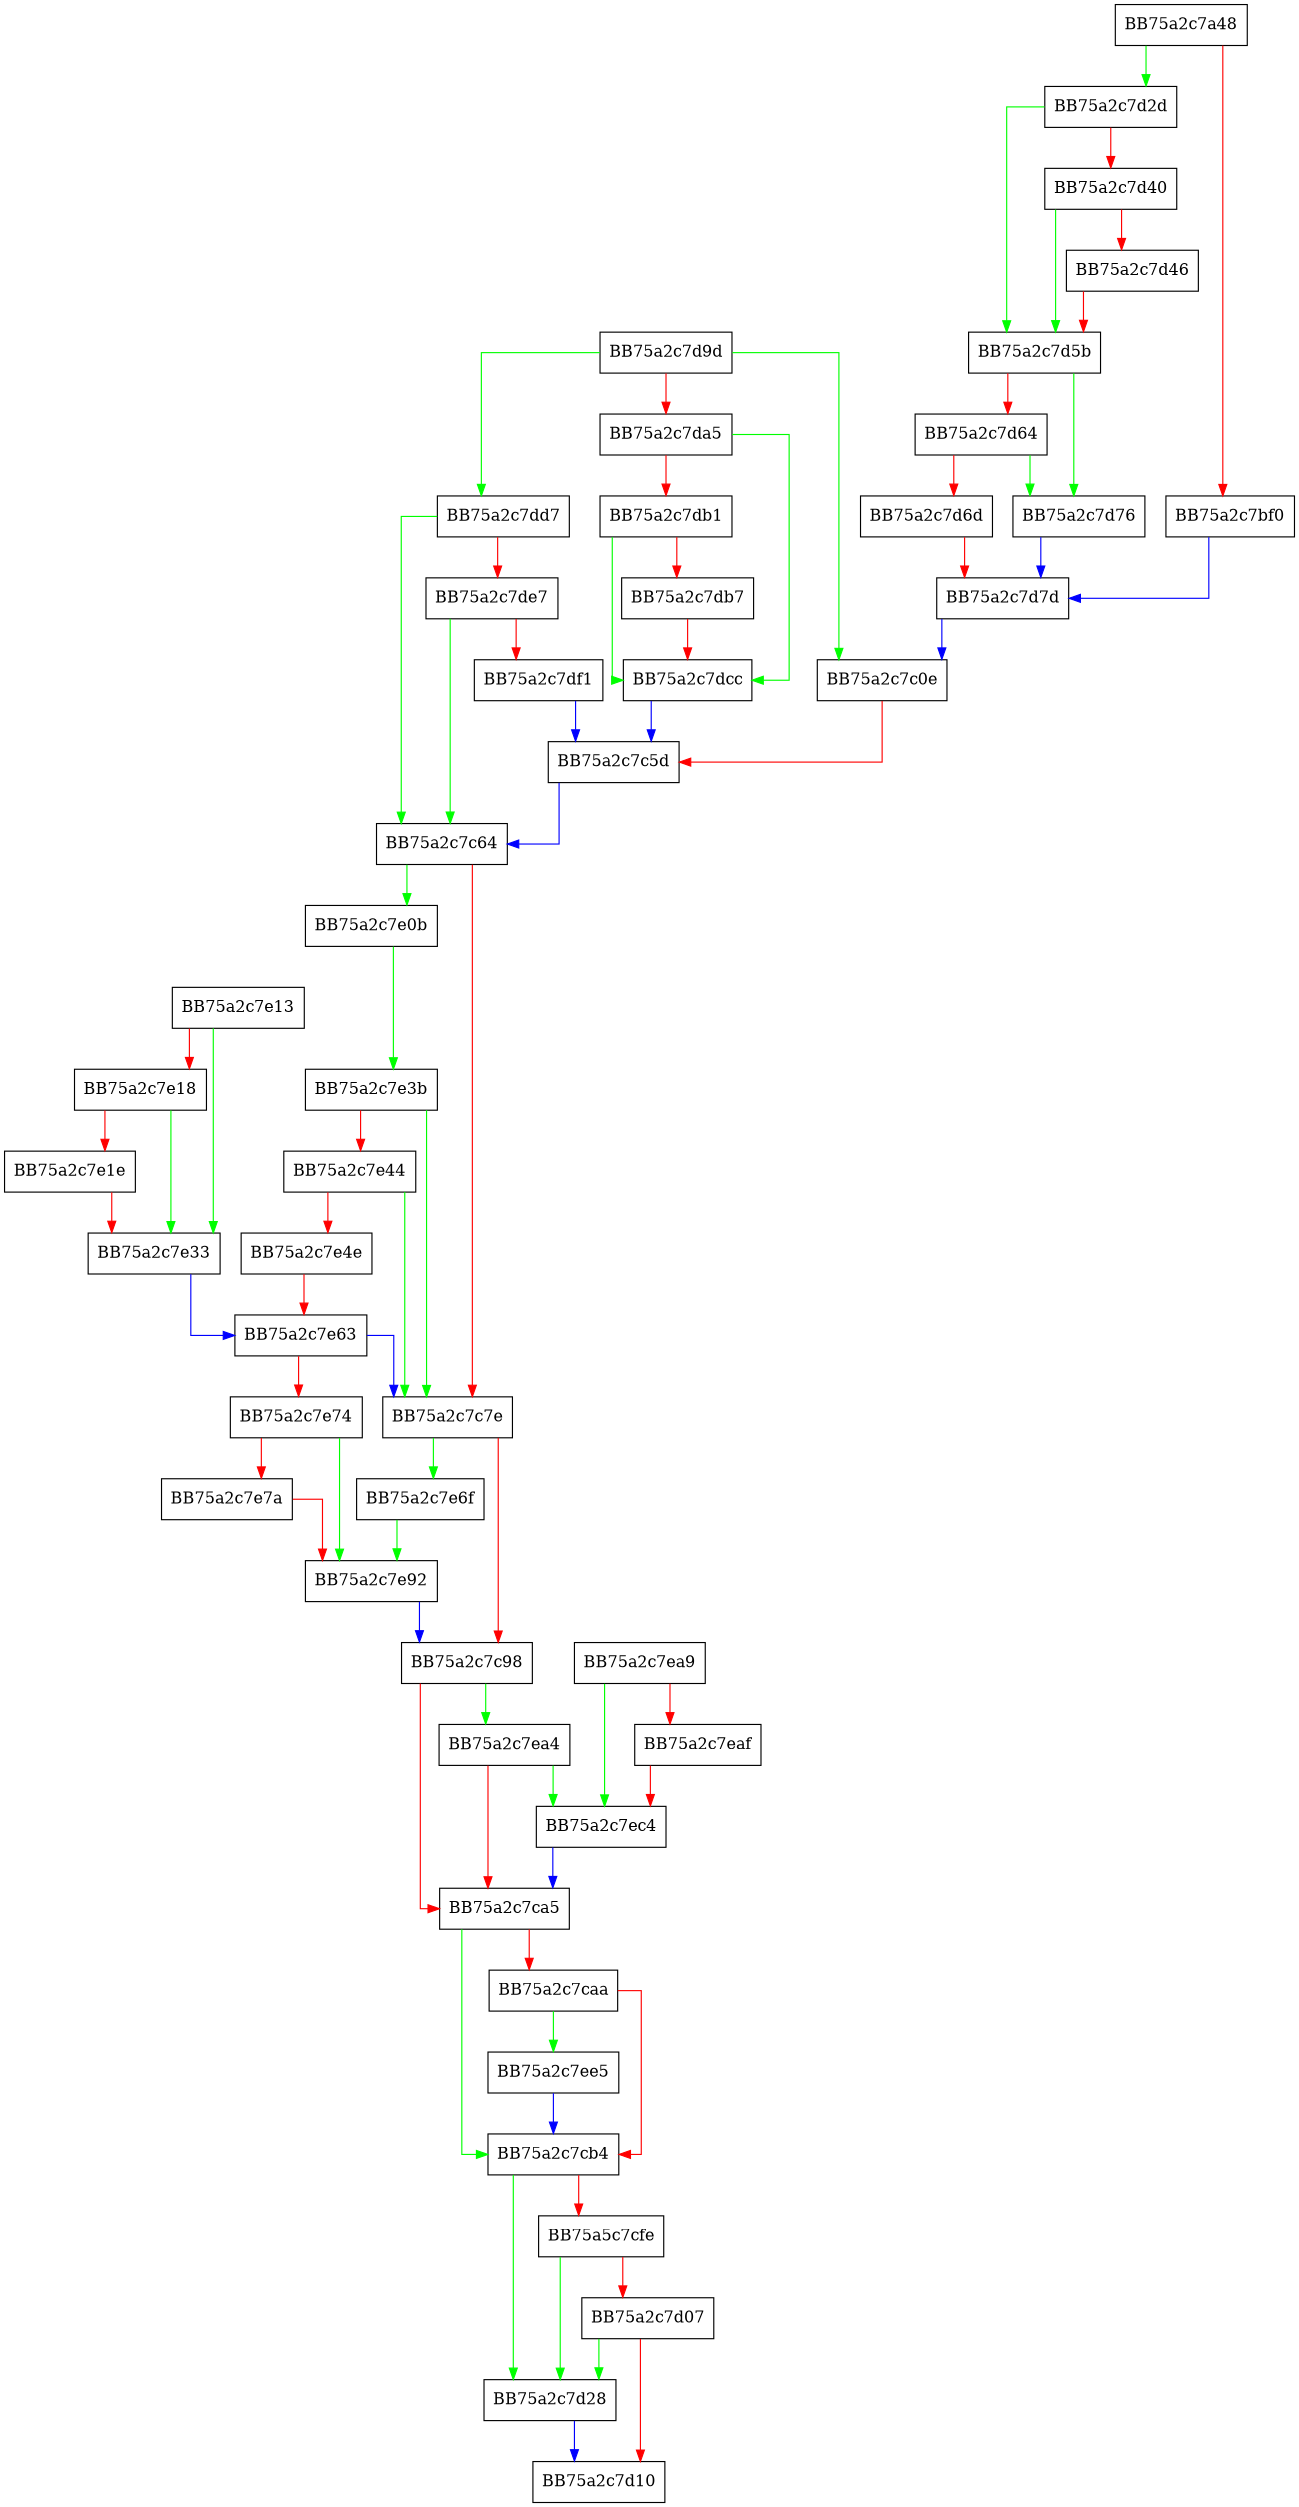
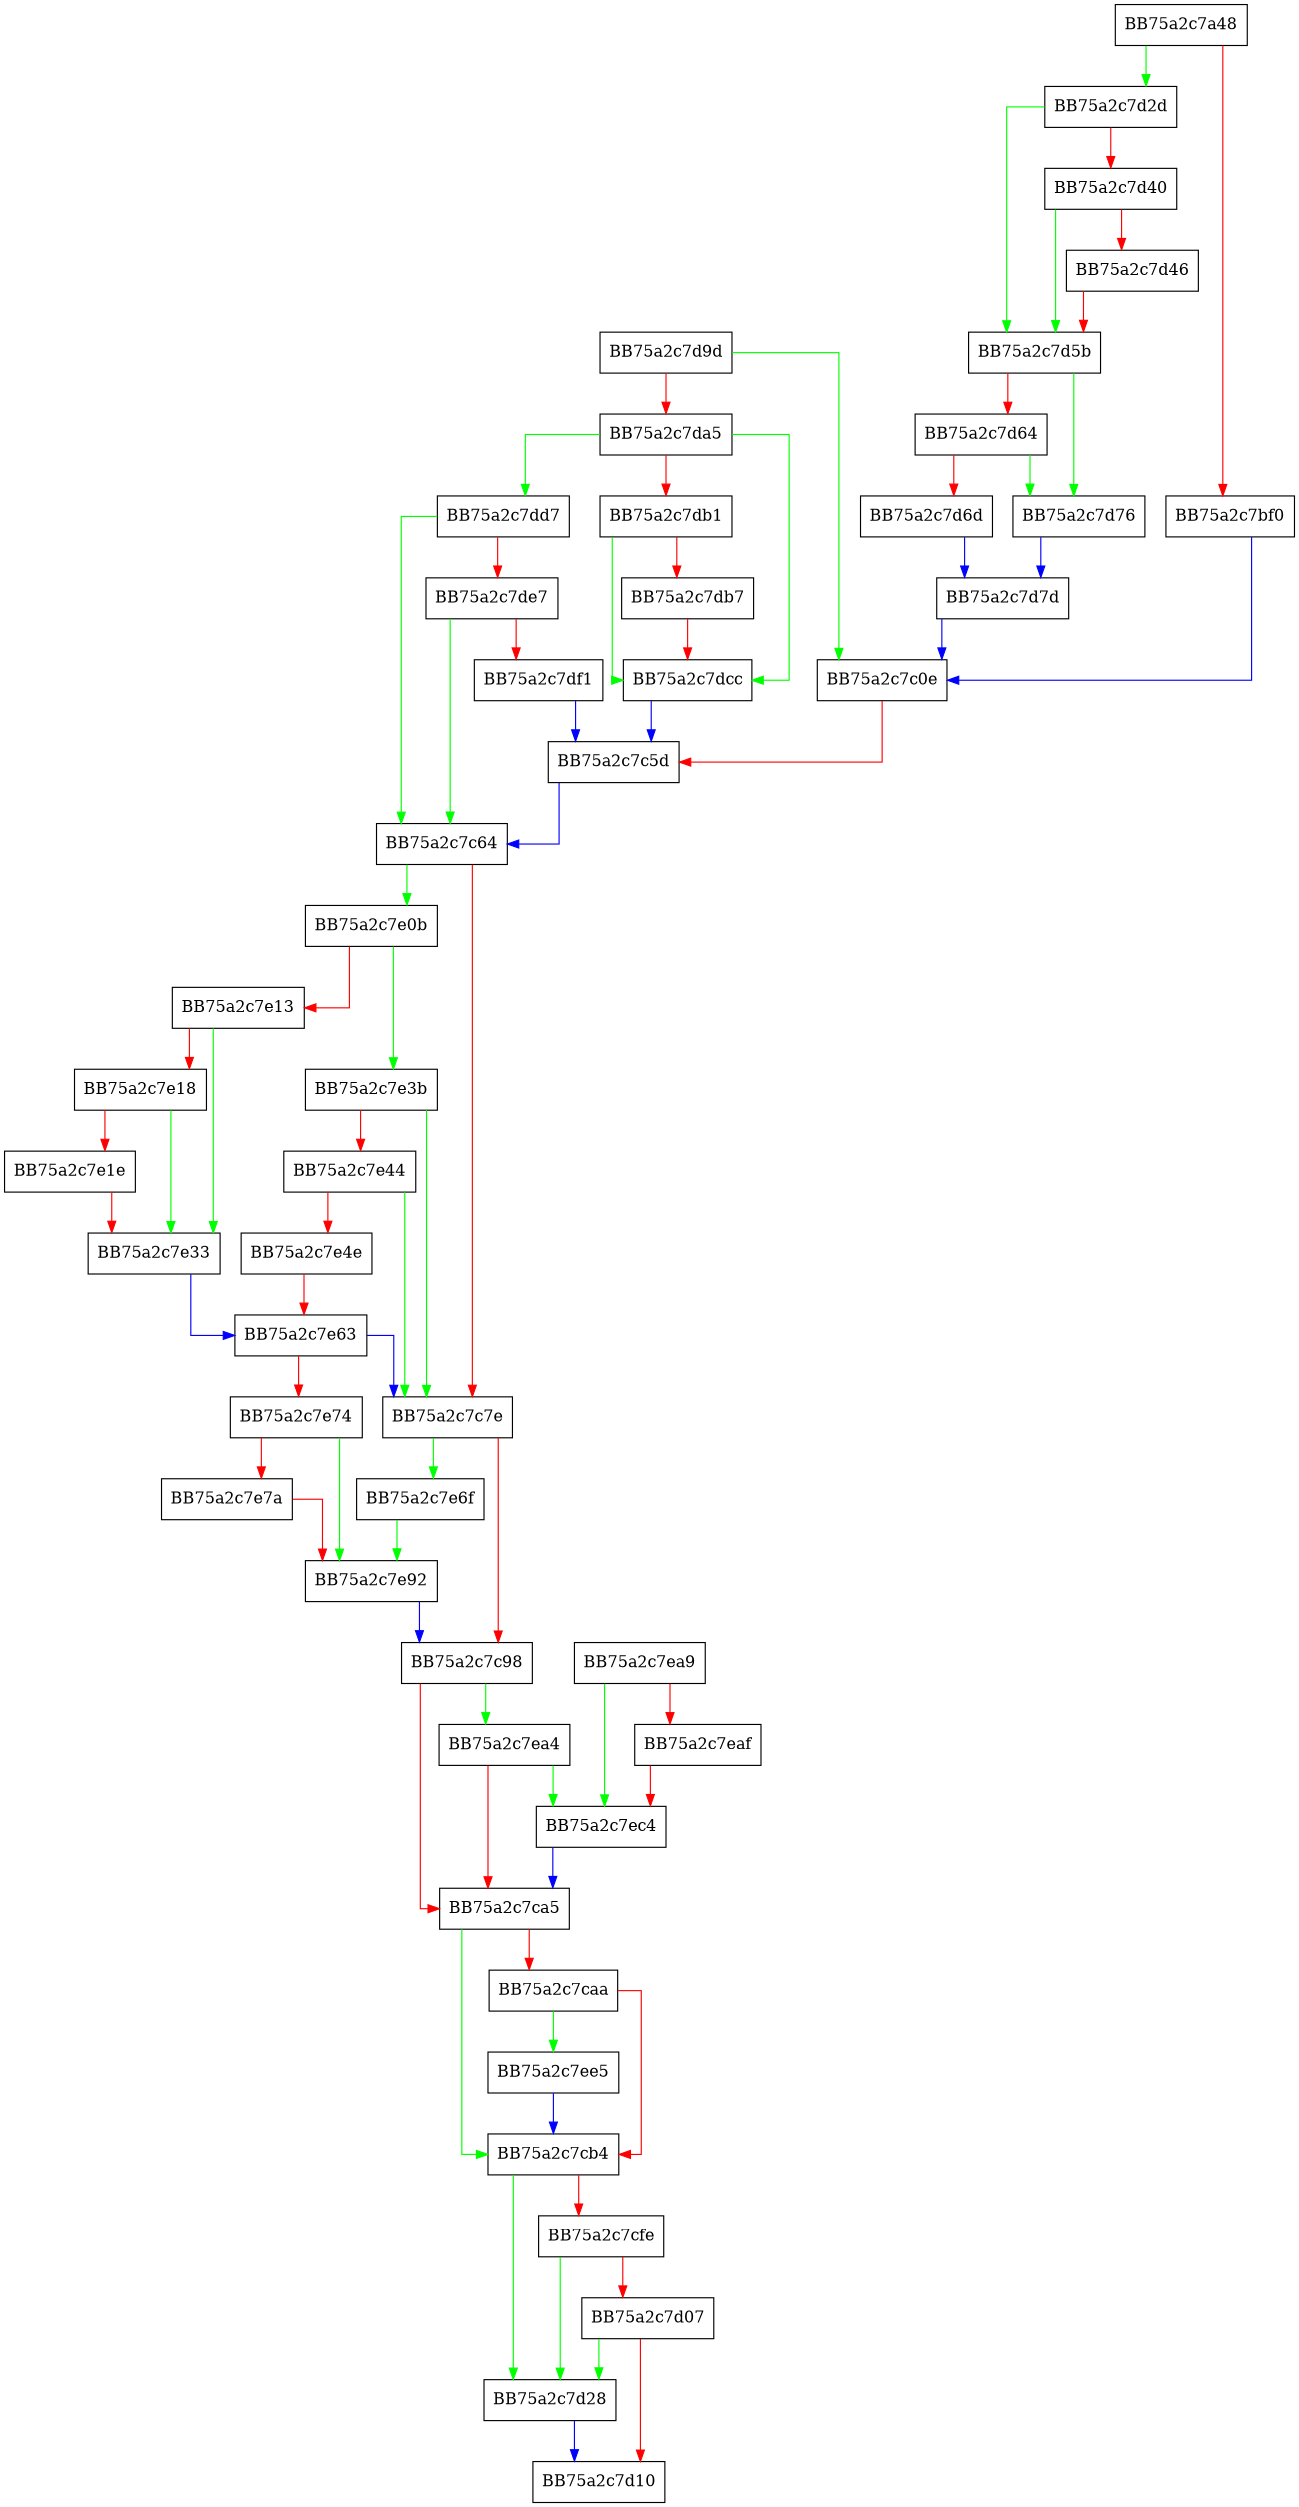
(481, 359) -> (538, 435)
(965, 552) -> (965, 552)
(1175, 598) -> (1177, 680)
none -> (349, 994)
(601, 2236) -> (601, 2236)
